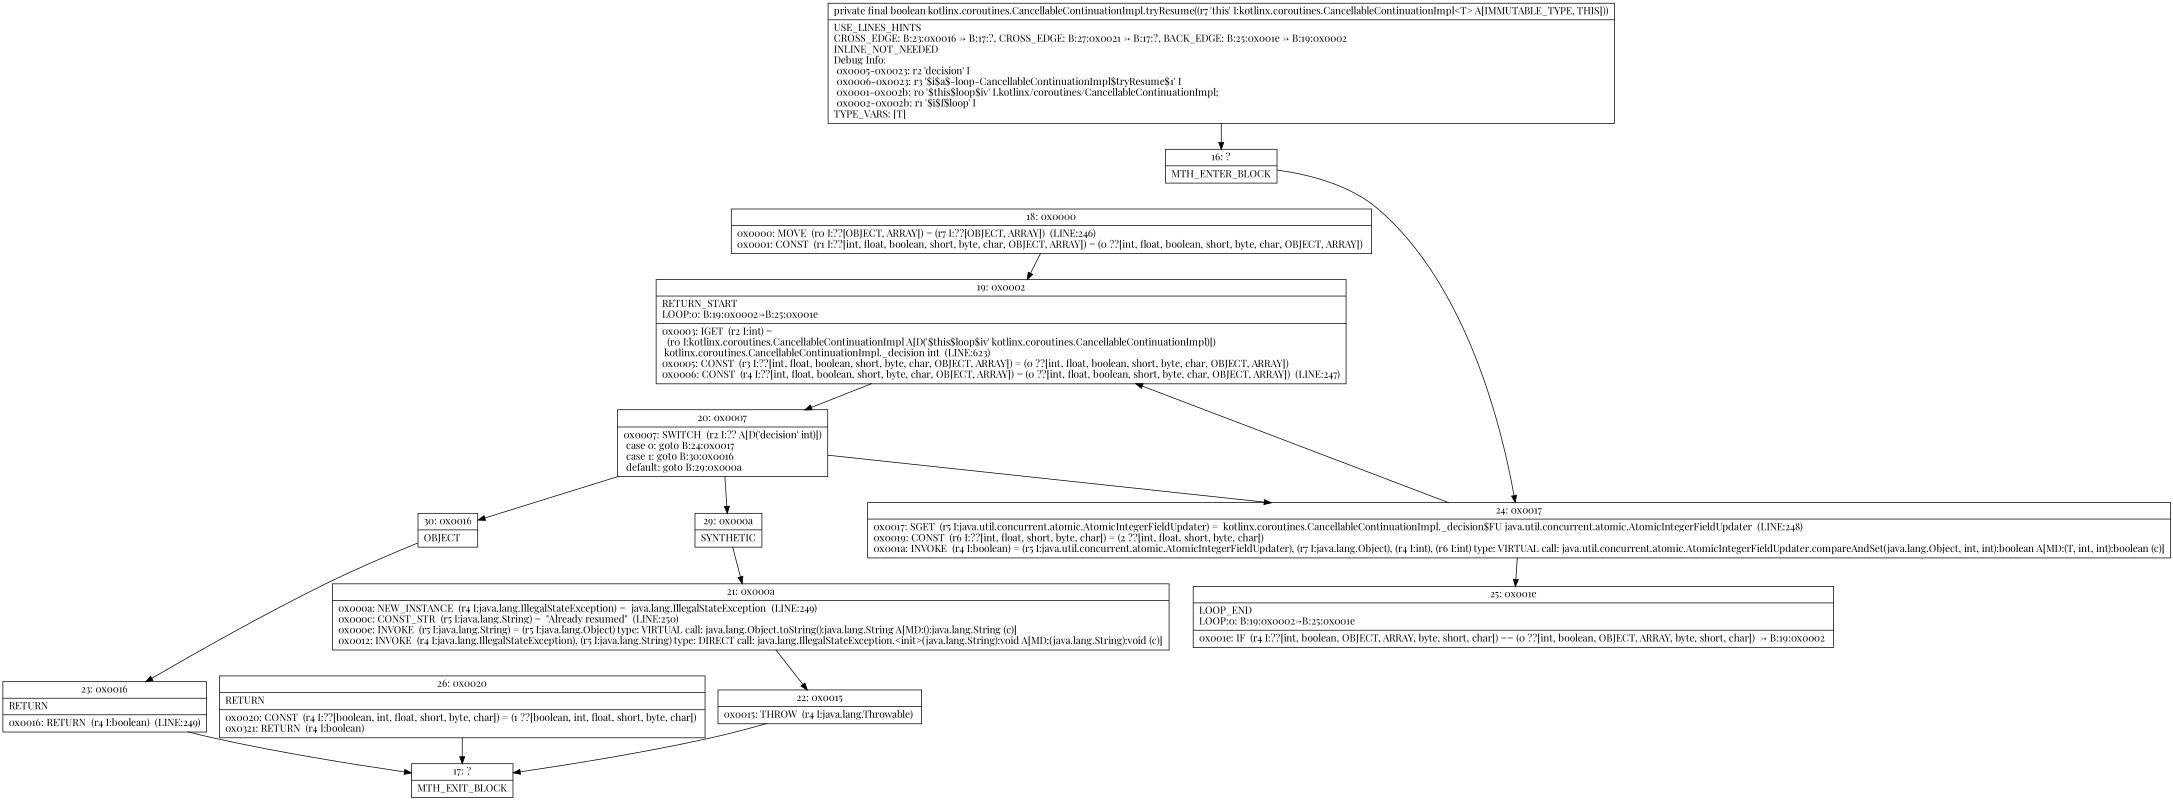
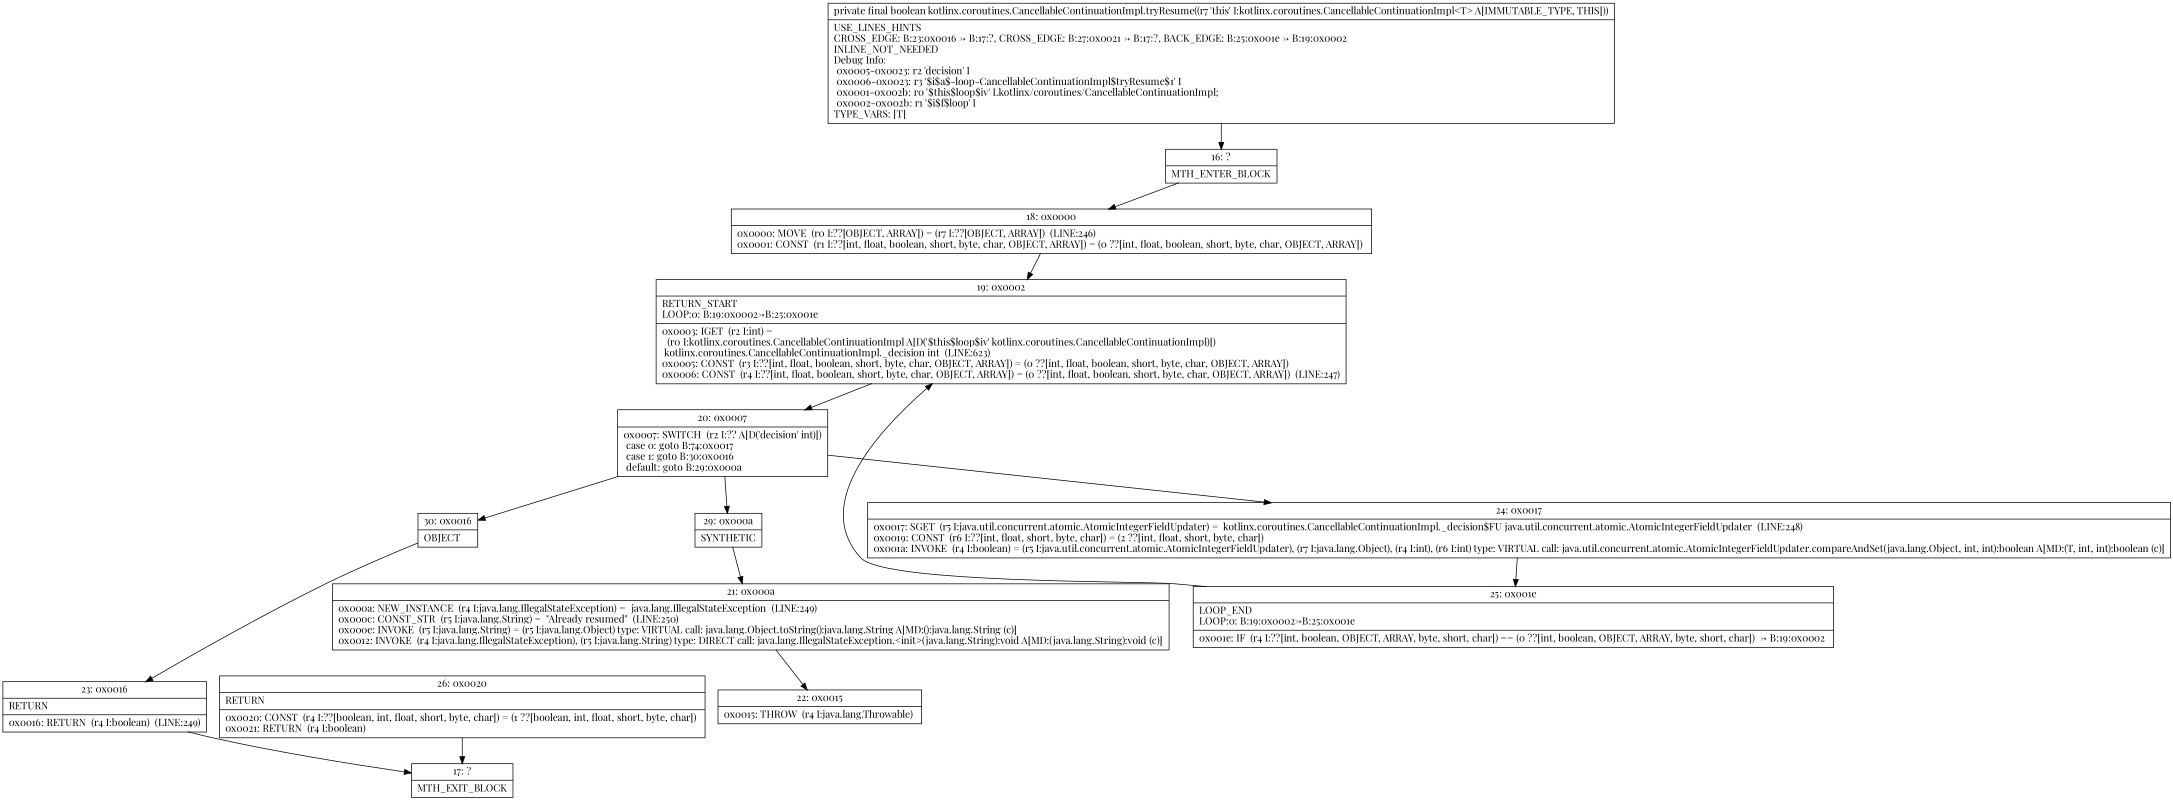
(1444, 292) -> (1147, 195)
(1296, 444) -> (932, 574)
(679, 446) -> (679, 446)
(296, 729) -> (297, 729)
(644, 751) -> none
